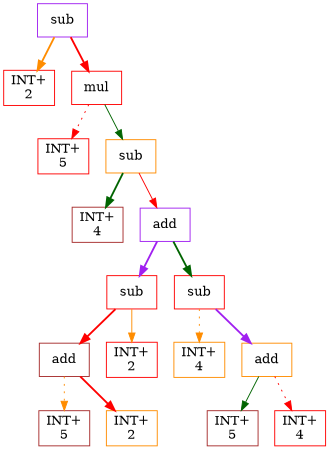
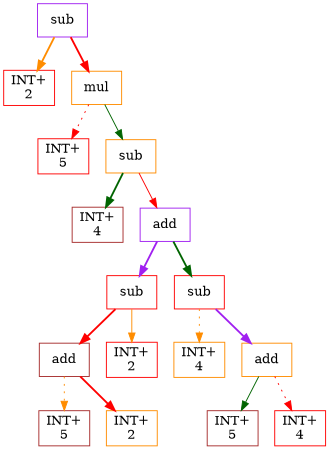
(97, 88) -> (97, 88)
